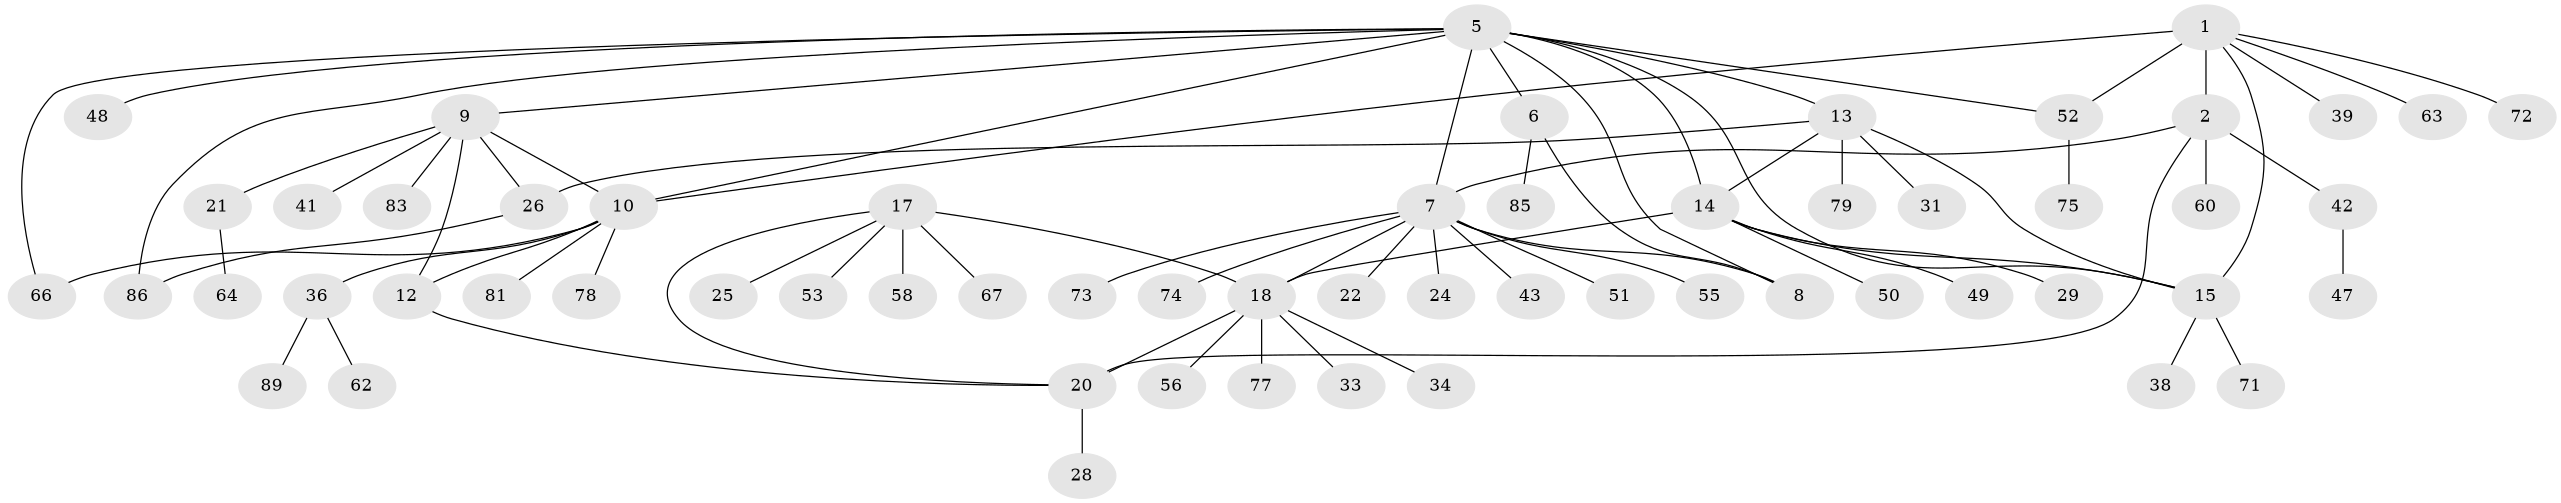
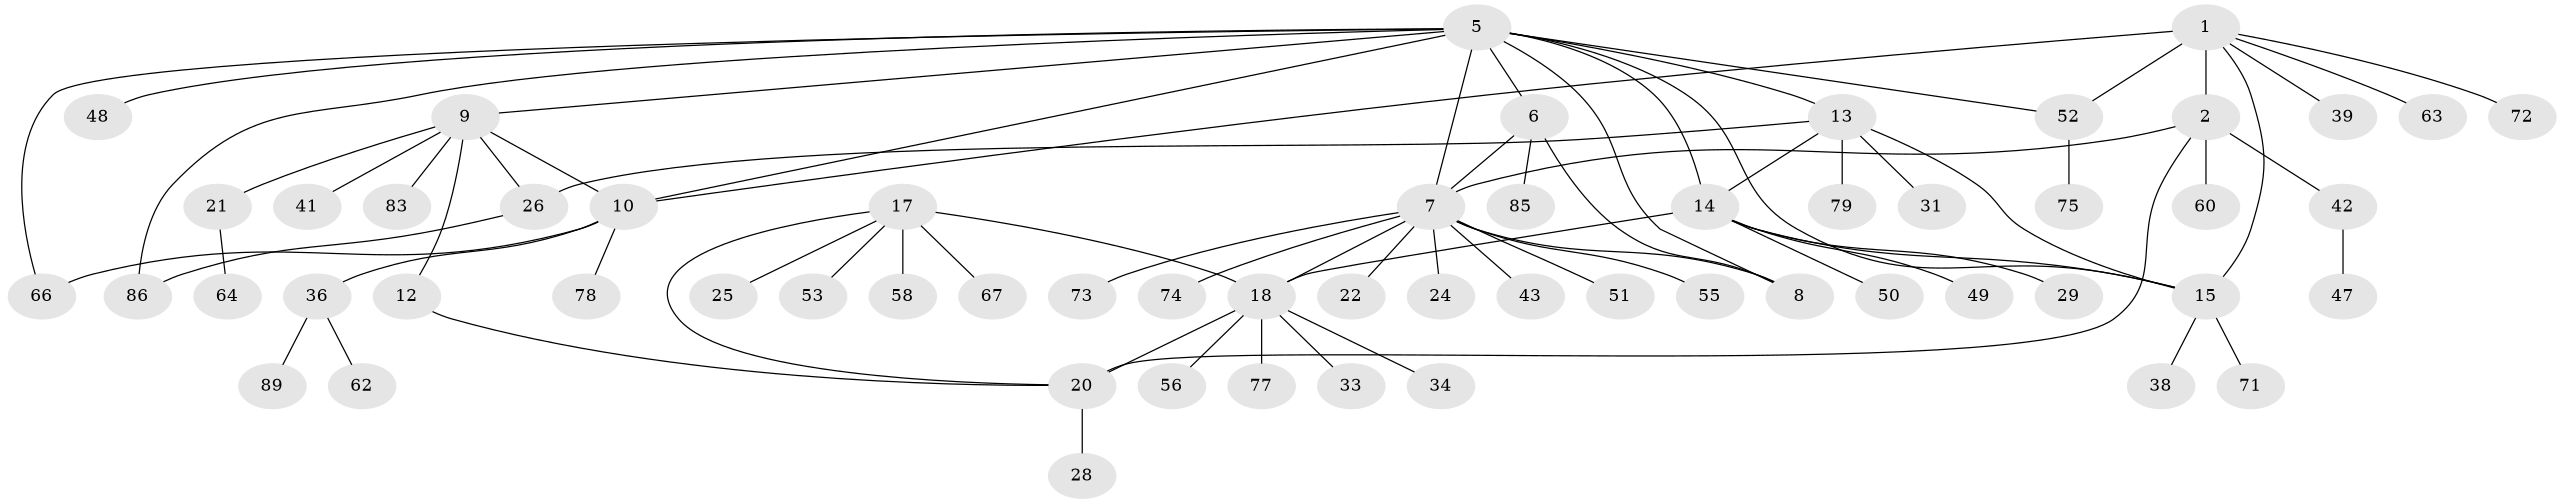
none -> (1483, 162)
(503, 256) -> none
(497, 297) -> none
